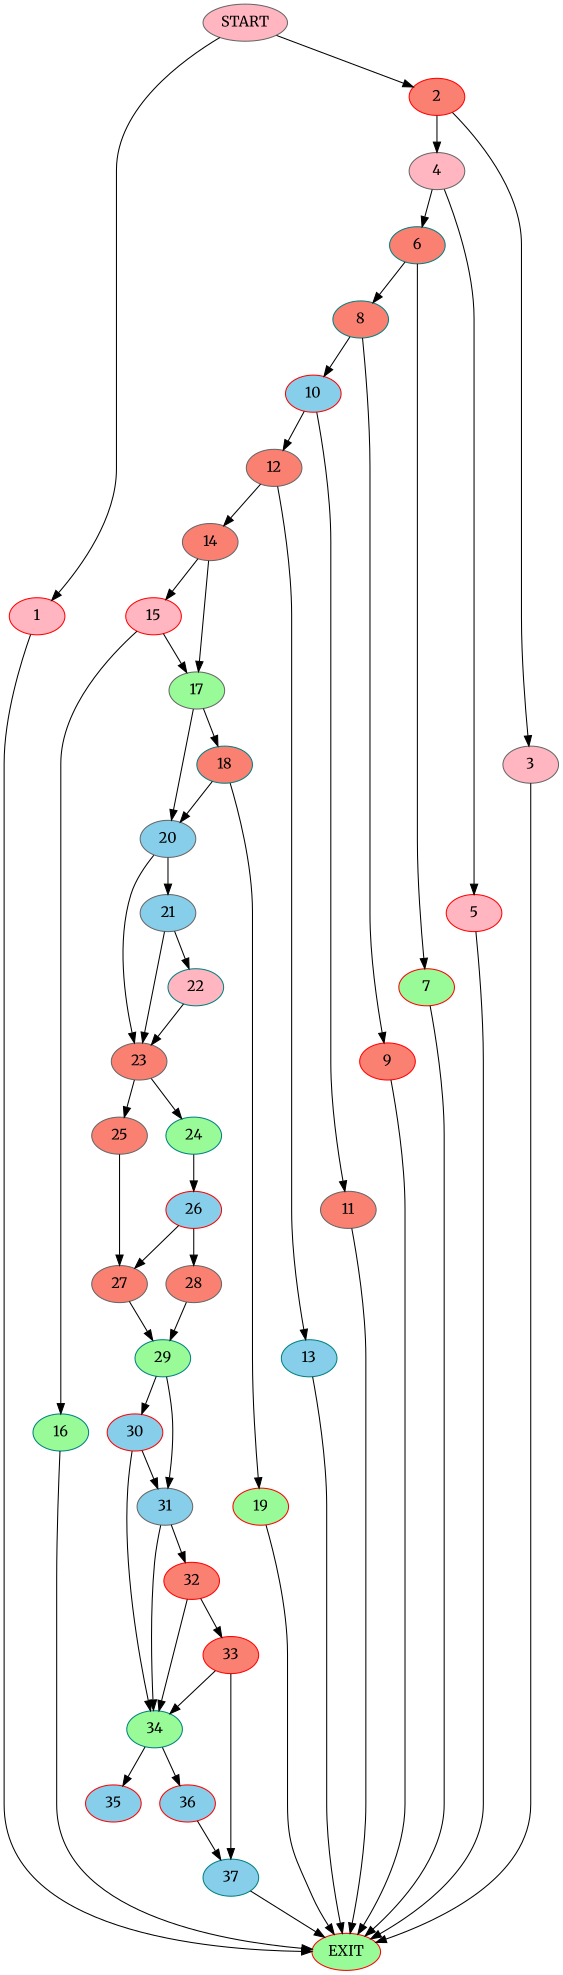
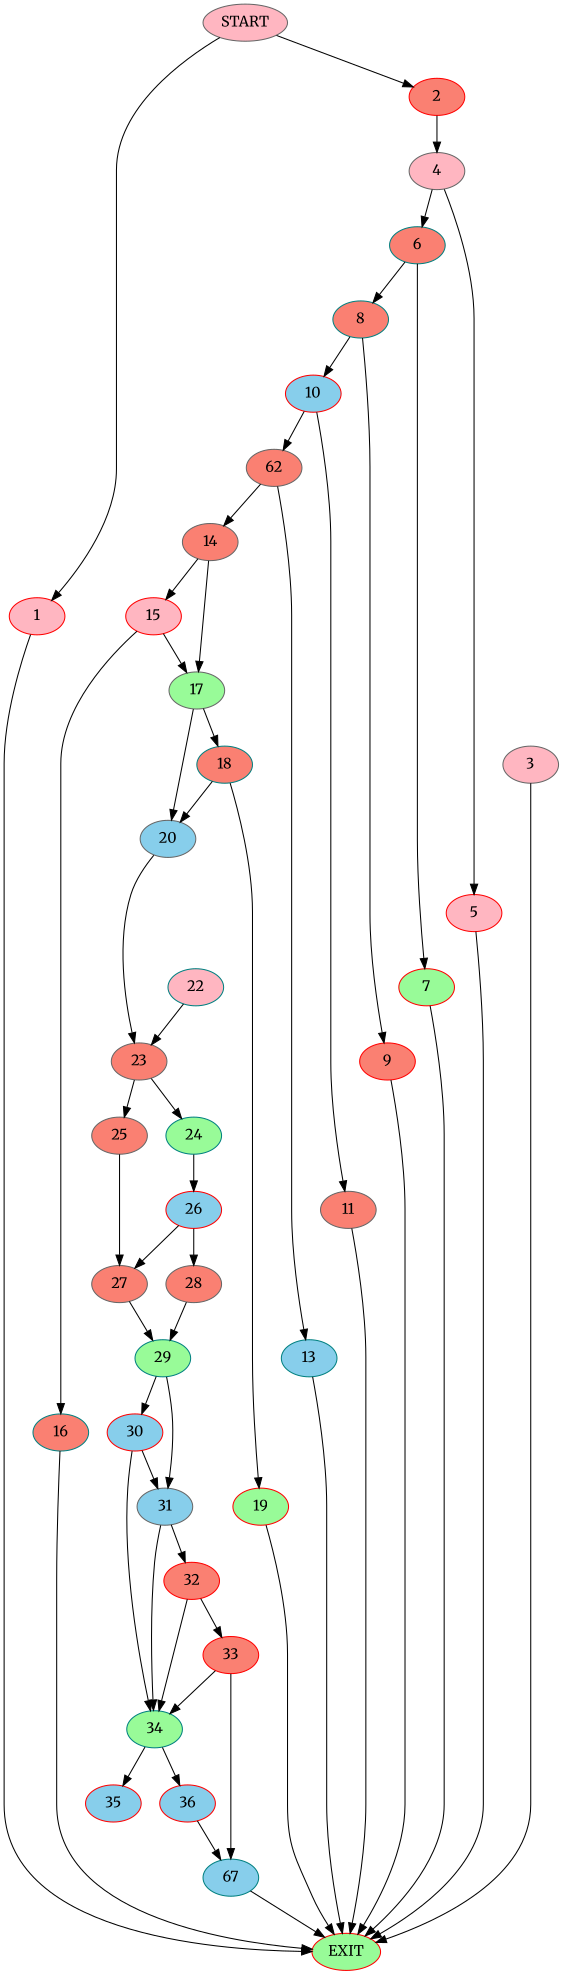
(521, 414) -> none
(274, 468) -> (274, 468)
(168, 913) -> none
(61, 1432) -> (61, 1432)
(231, 1878) -> (231, 1878)
